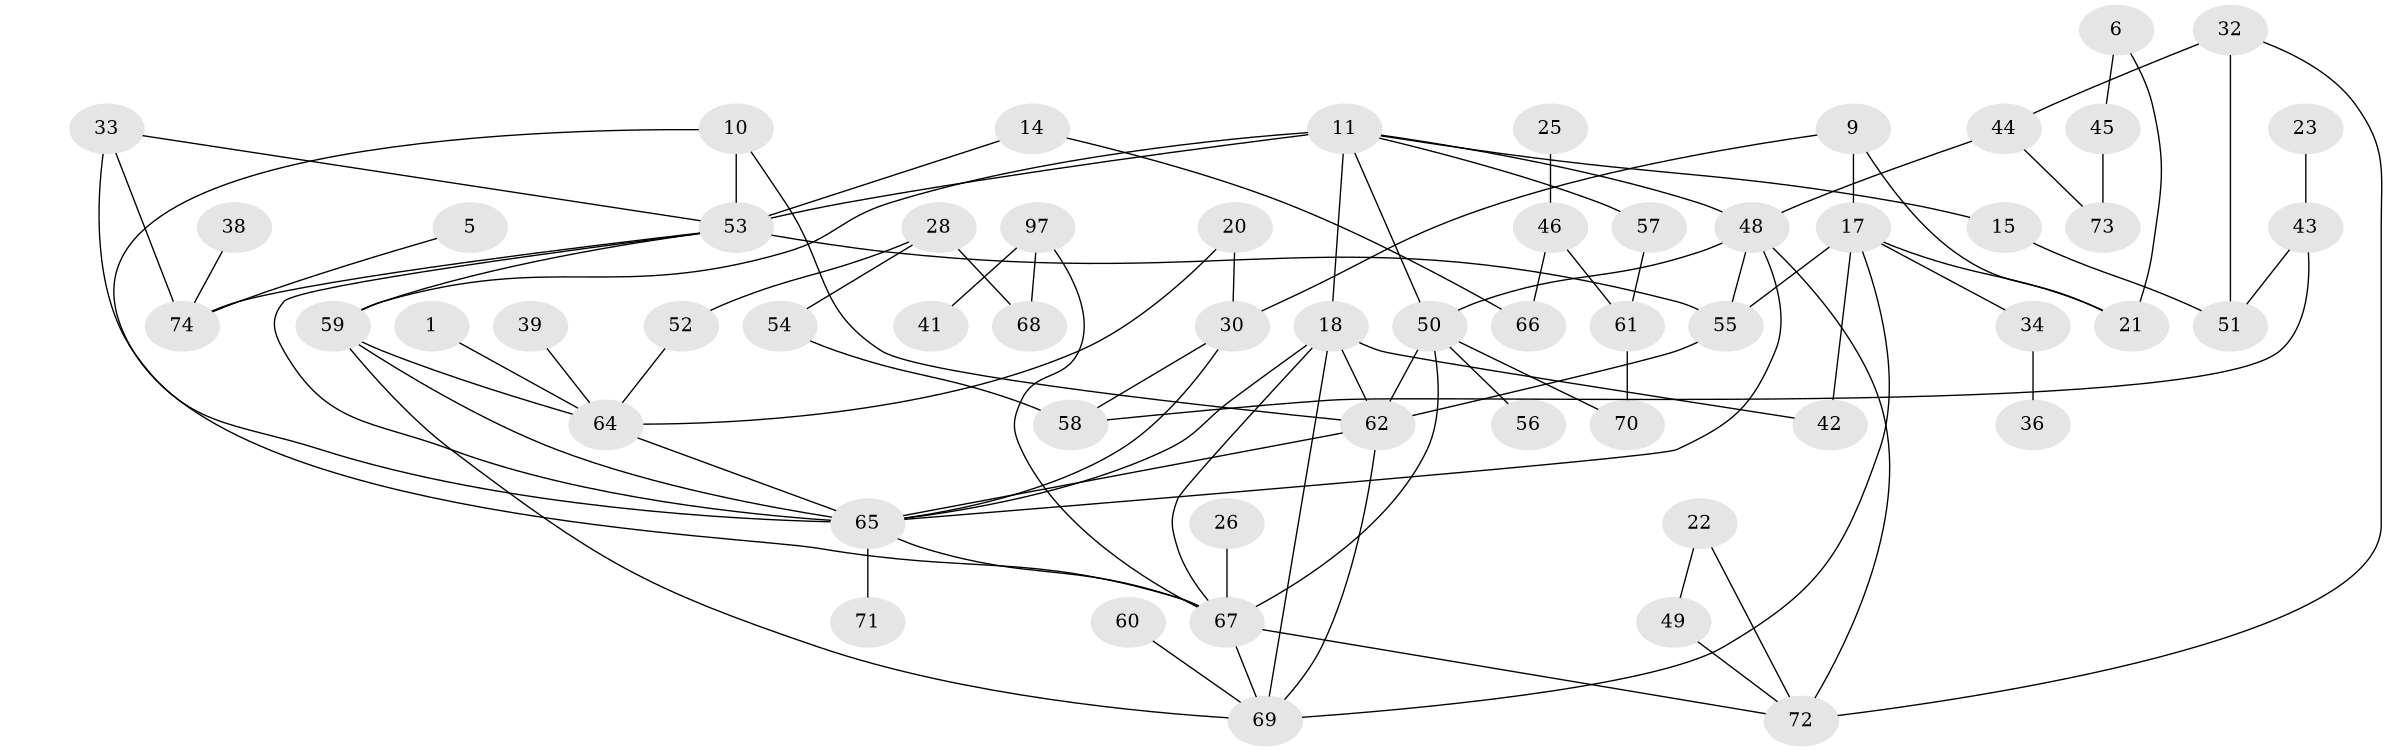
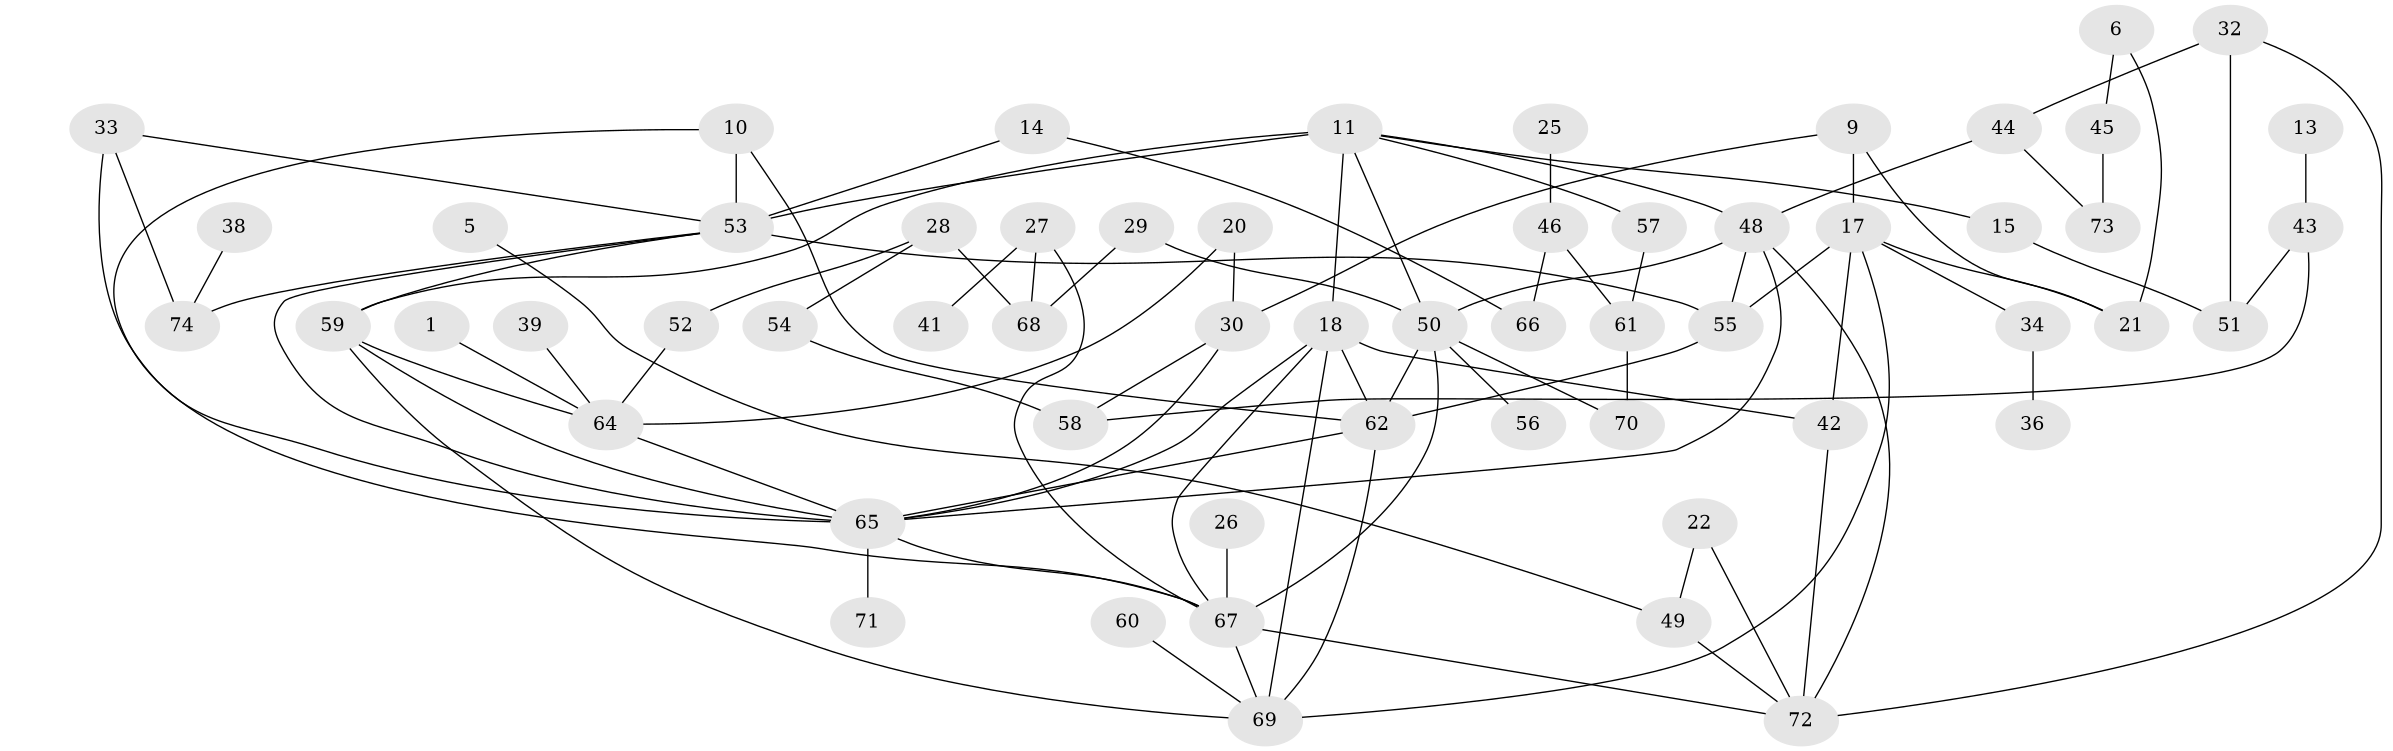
(2306, 129) -> (2306, 129)
(1038, 228) -> (1038, 228)
none -> (1137, 228)
(324, 273) -> (1051, 462)
none -> (1817, 561)
